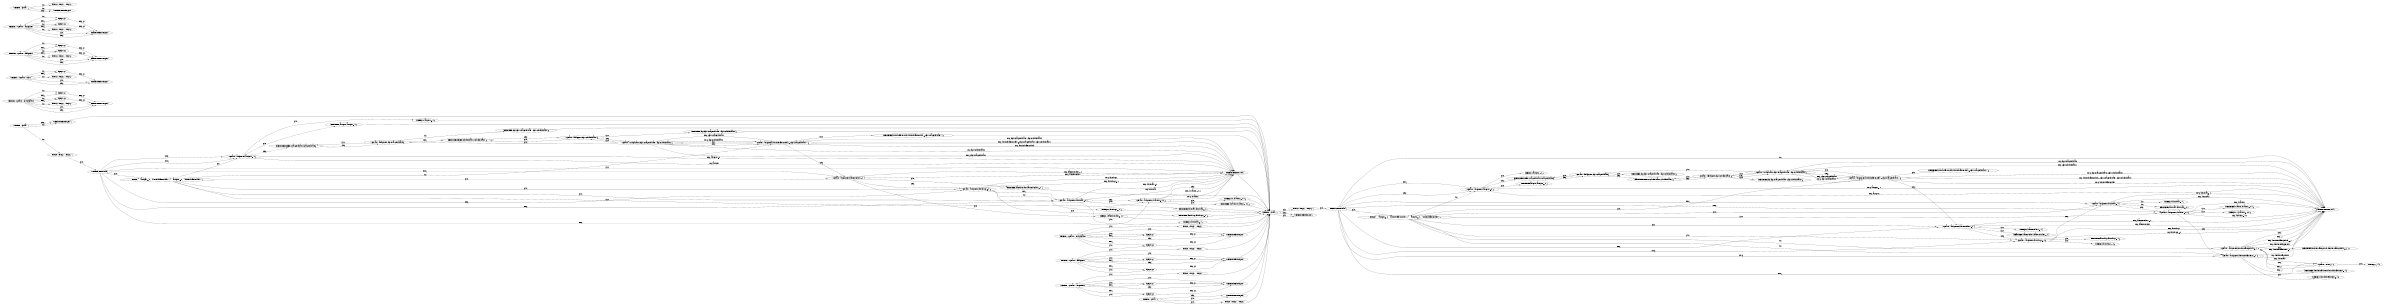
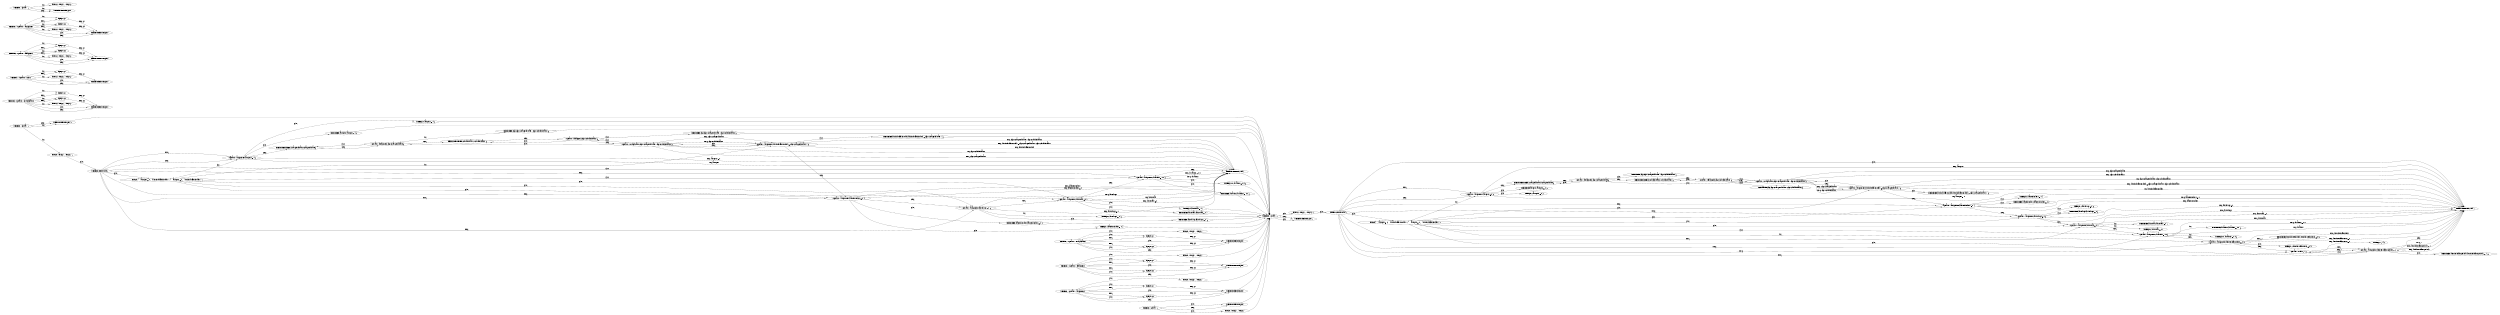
none -> (2260, 248)
(2280, 259) -> (2340, 252)
(2361, 264) -> (2340, 242)
